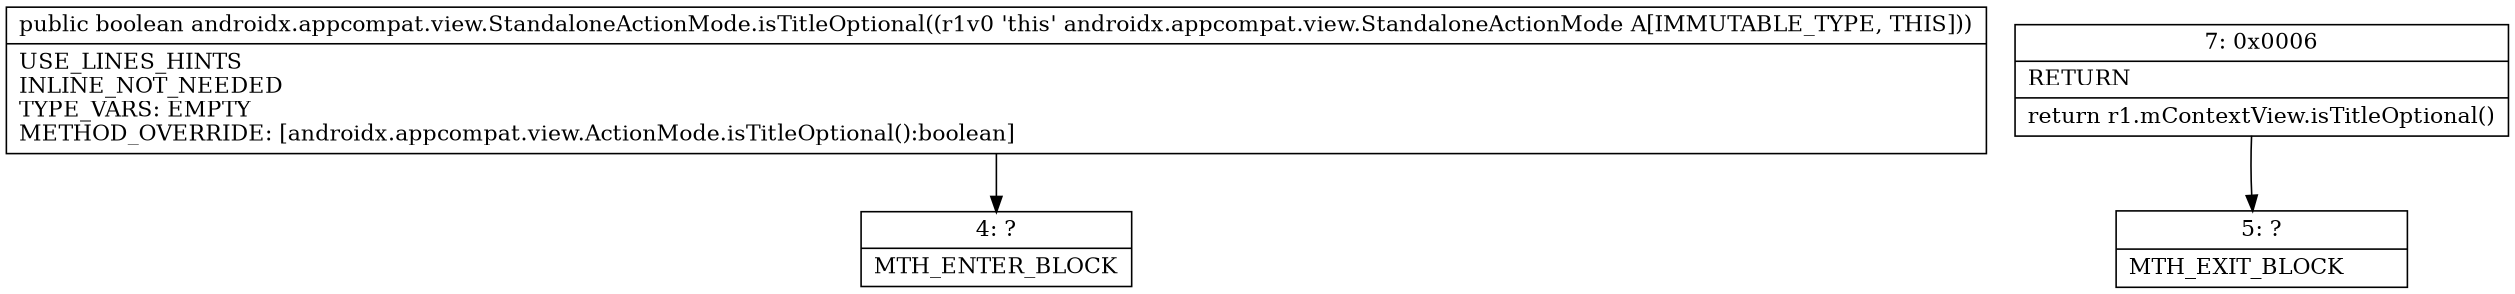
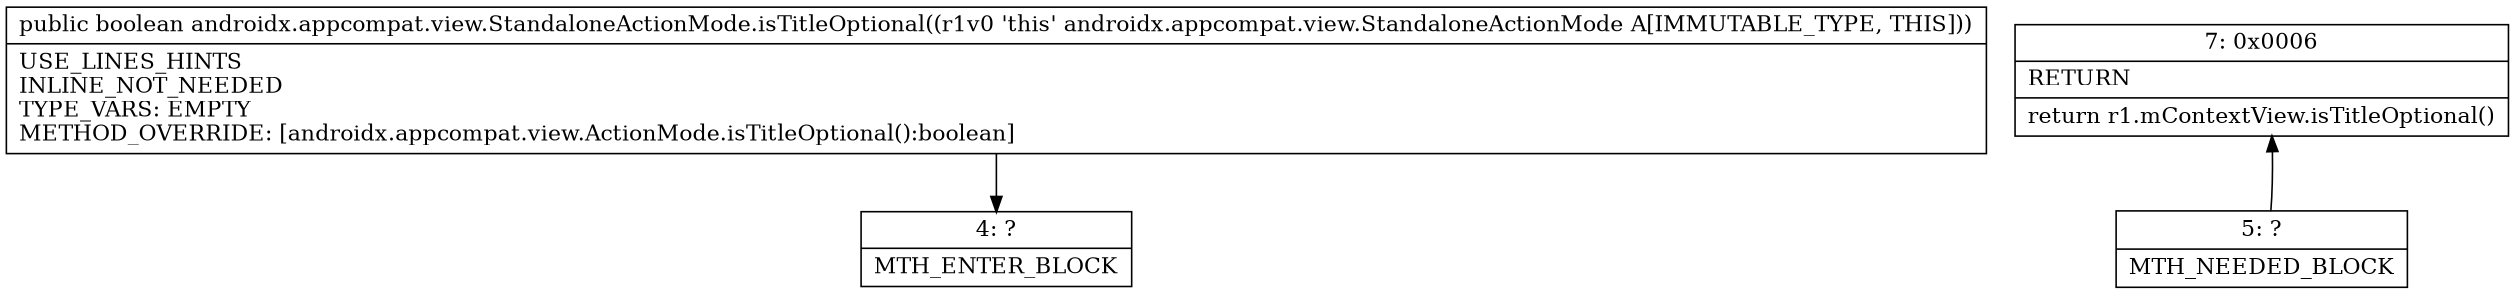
(2251, 166) -> (2272, 182)
(2237, 267) -> (2262, 267)
